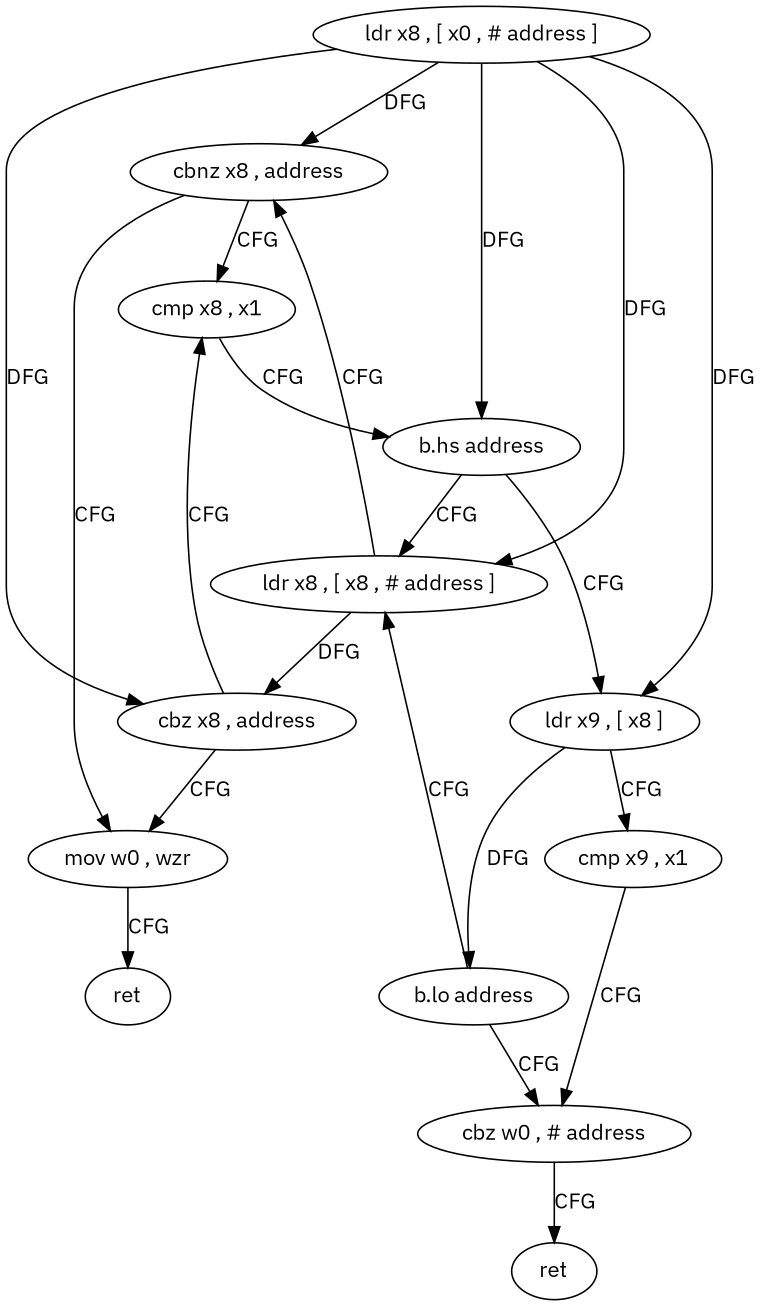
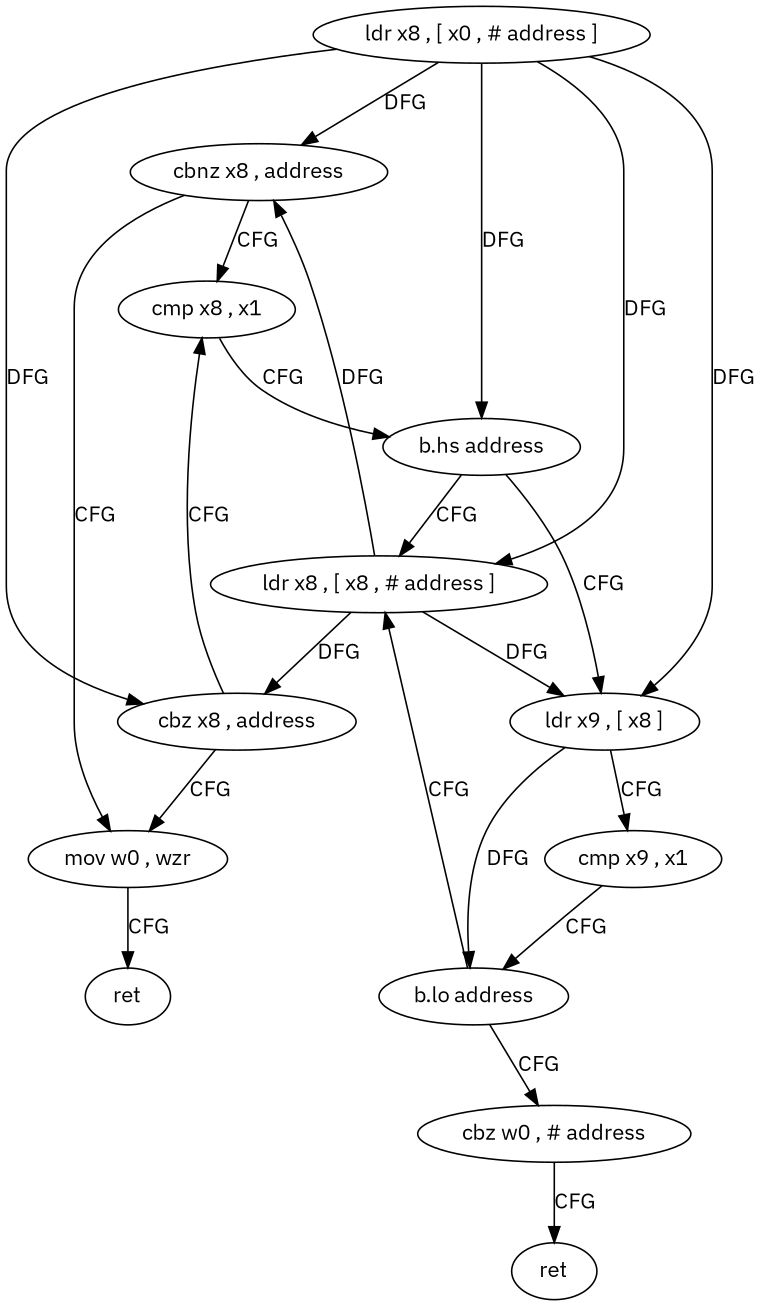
(363, 378) -> (363, 378)
none -> (486, 650)
(596, 989) -> (558, 922)
